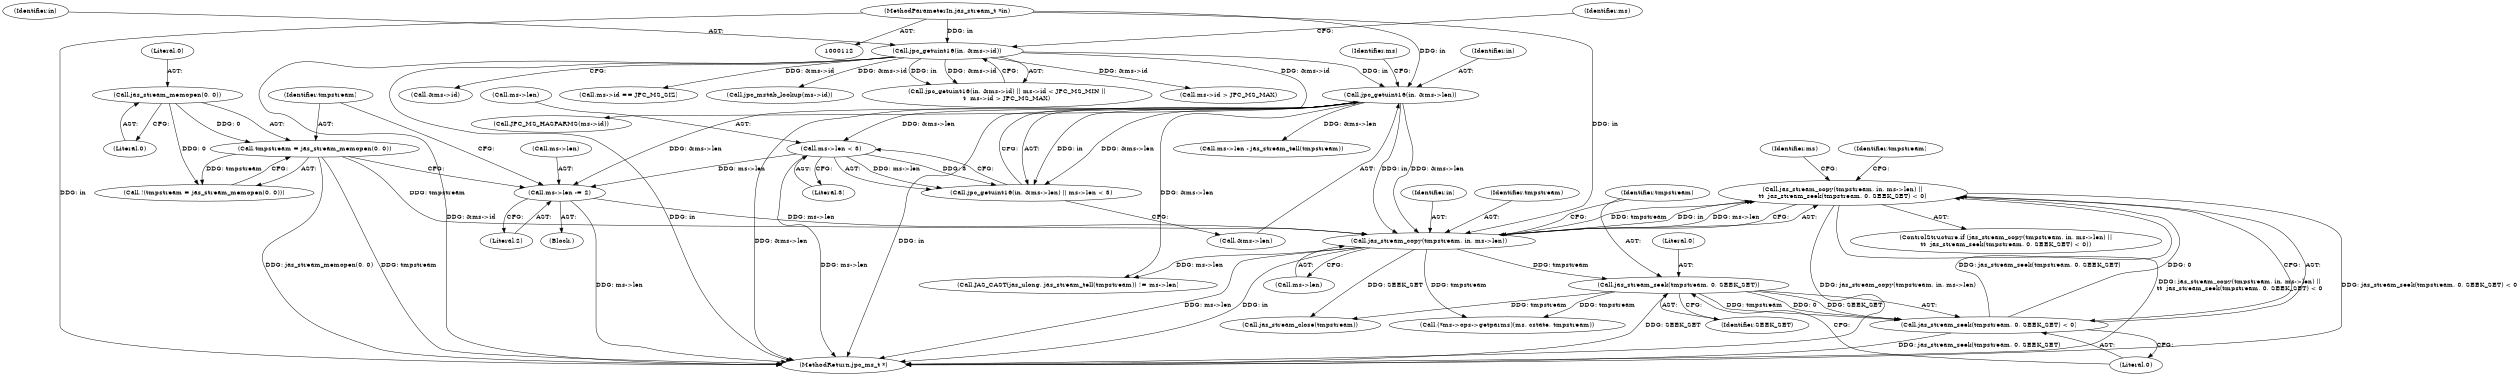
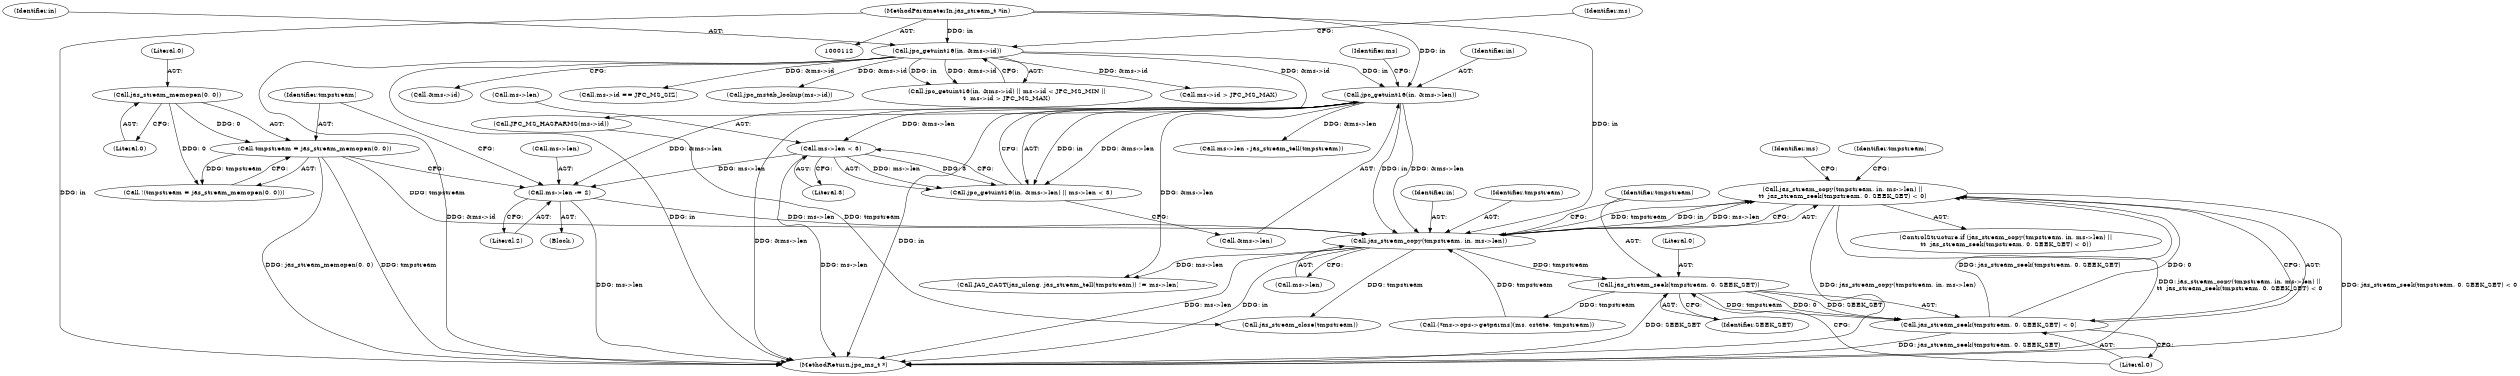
(1395, 285) -> (1395, 285)
(1429, 291) -> (1487, 277)
(1485, 304) -> (889, 270)
